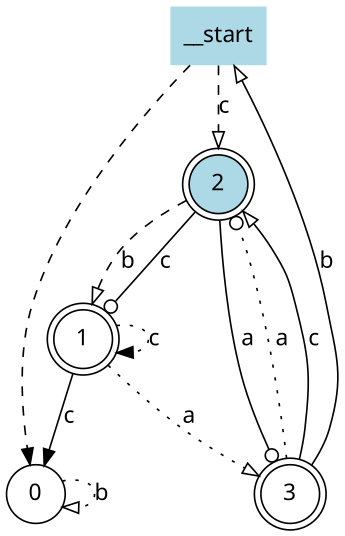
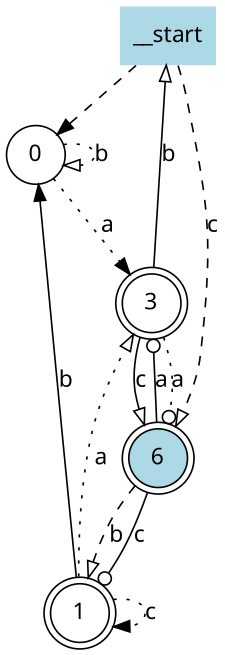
(218, 184) -> (158, 458)
none -> (86, 220)
(69, 417) -> (66, 381)
